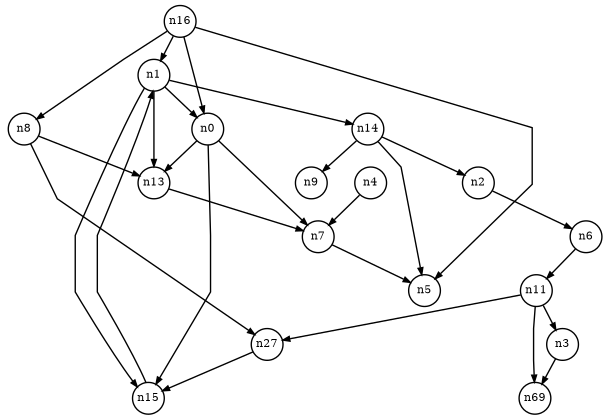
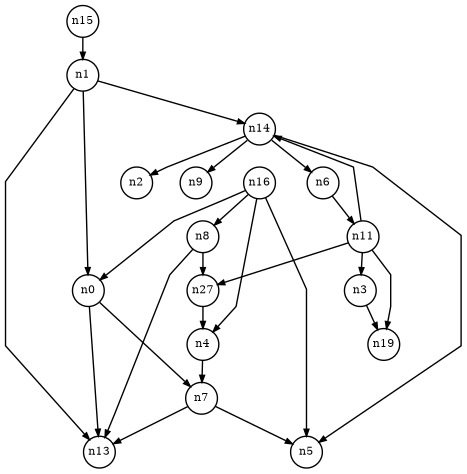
(169, 45) -> (244, 266)
none -> (354, 172)
(529, 208) -> (289, 154)
(233, 209) -> (154, 423)
(75, 235) -> none
(211, 268) -> none
(211, 370) -> (203, 314)
(535, 398) -> (384, 344)
